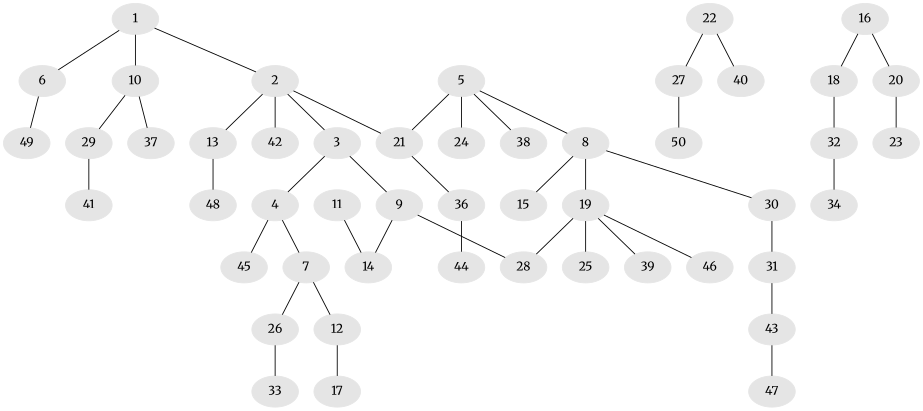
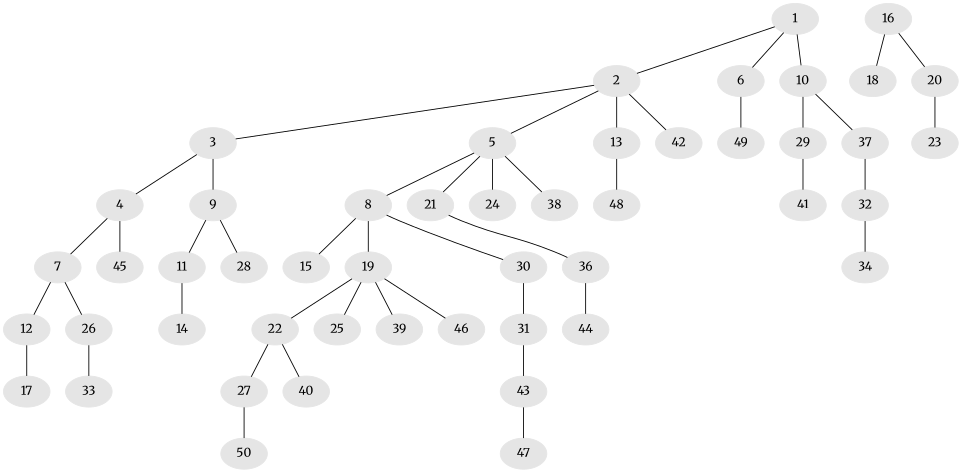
(337, 112) -> (555, 112)
(834, 112) -> (865, 174)
(384, 236) -> (197, 236)
(555, 236) -> (322, 298)
